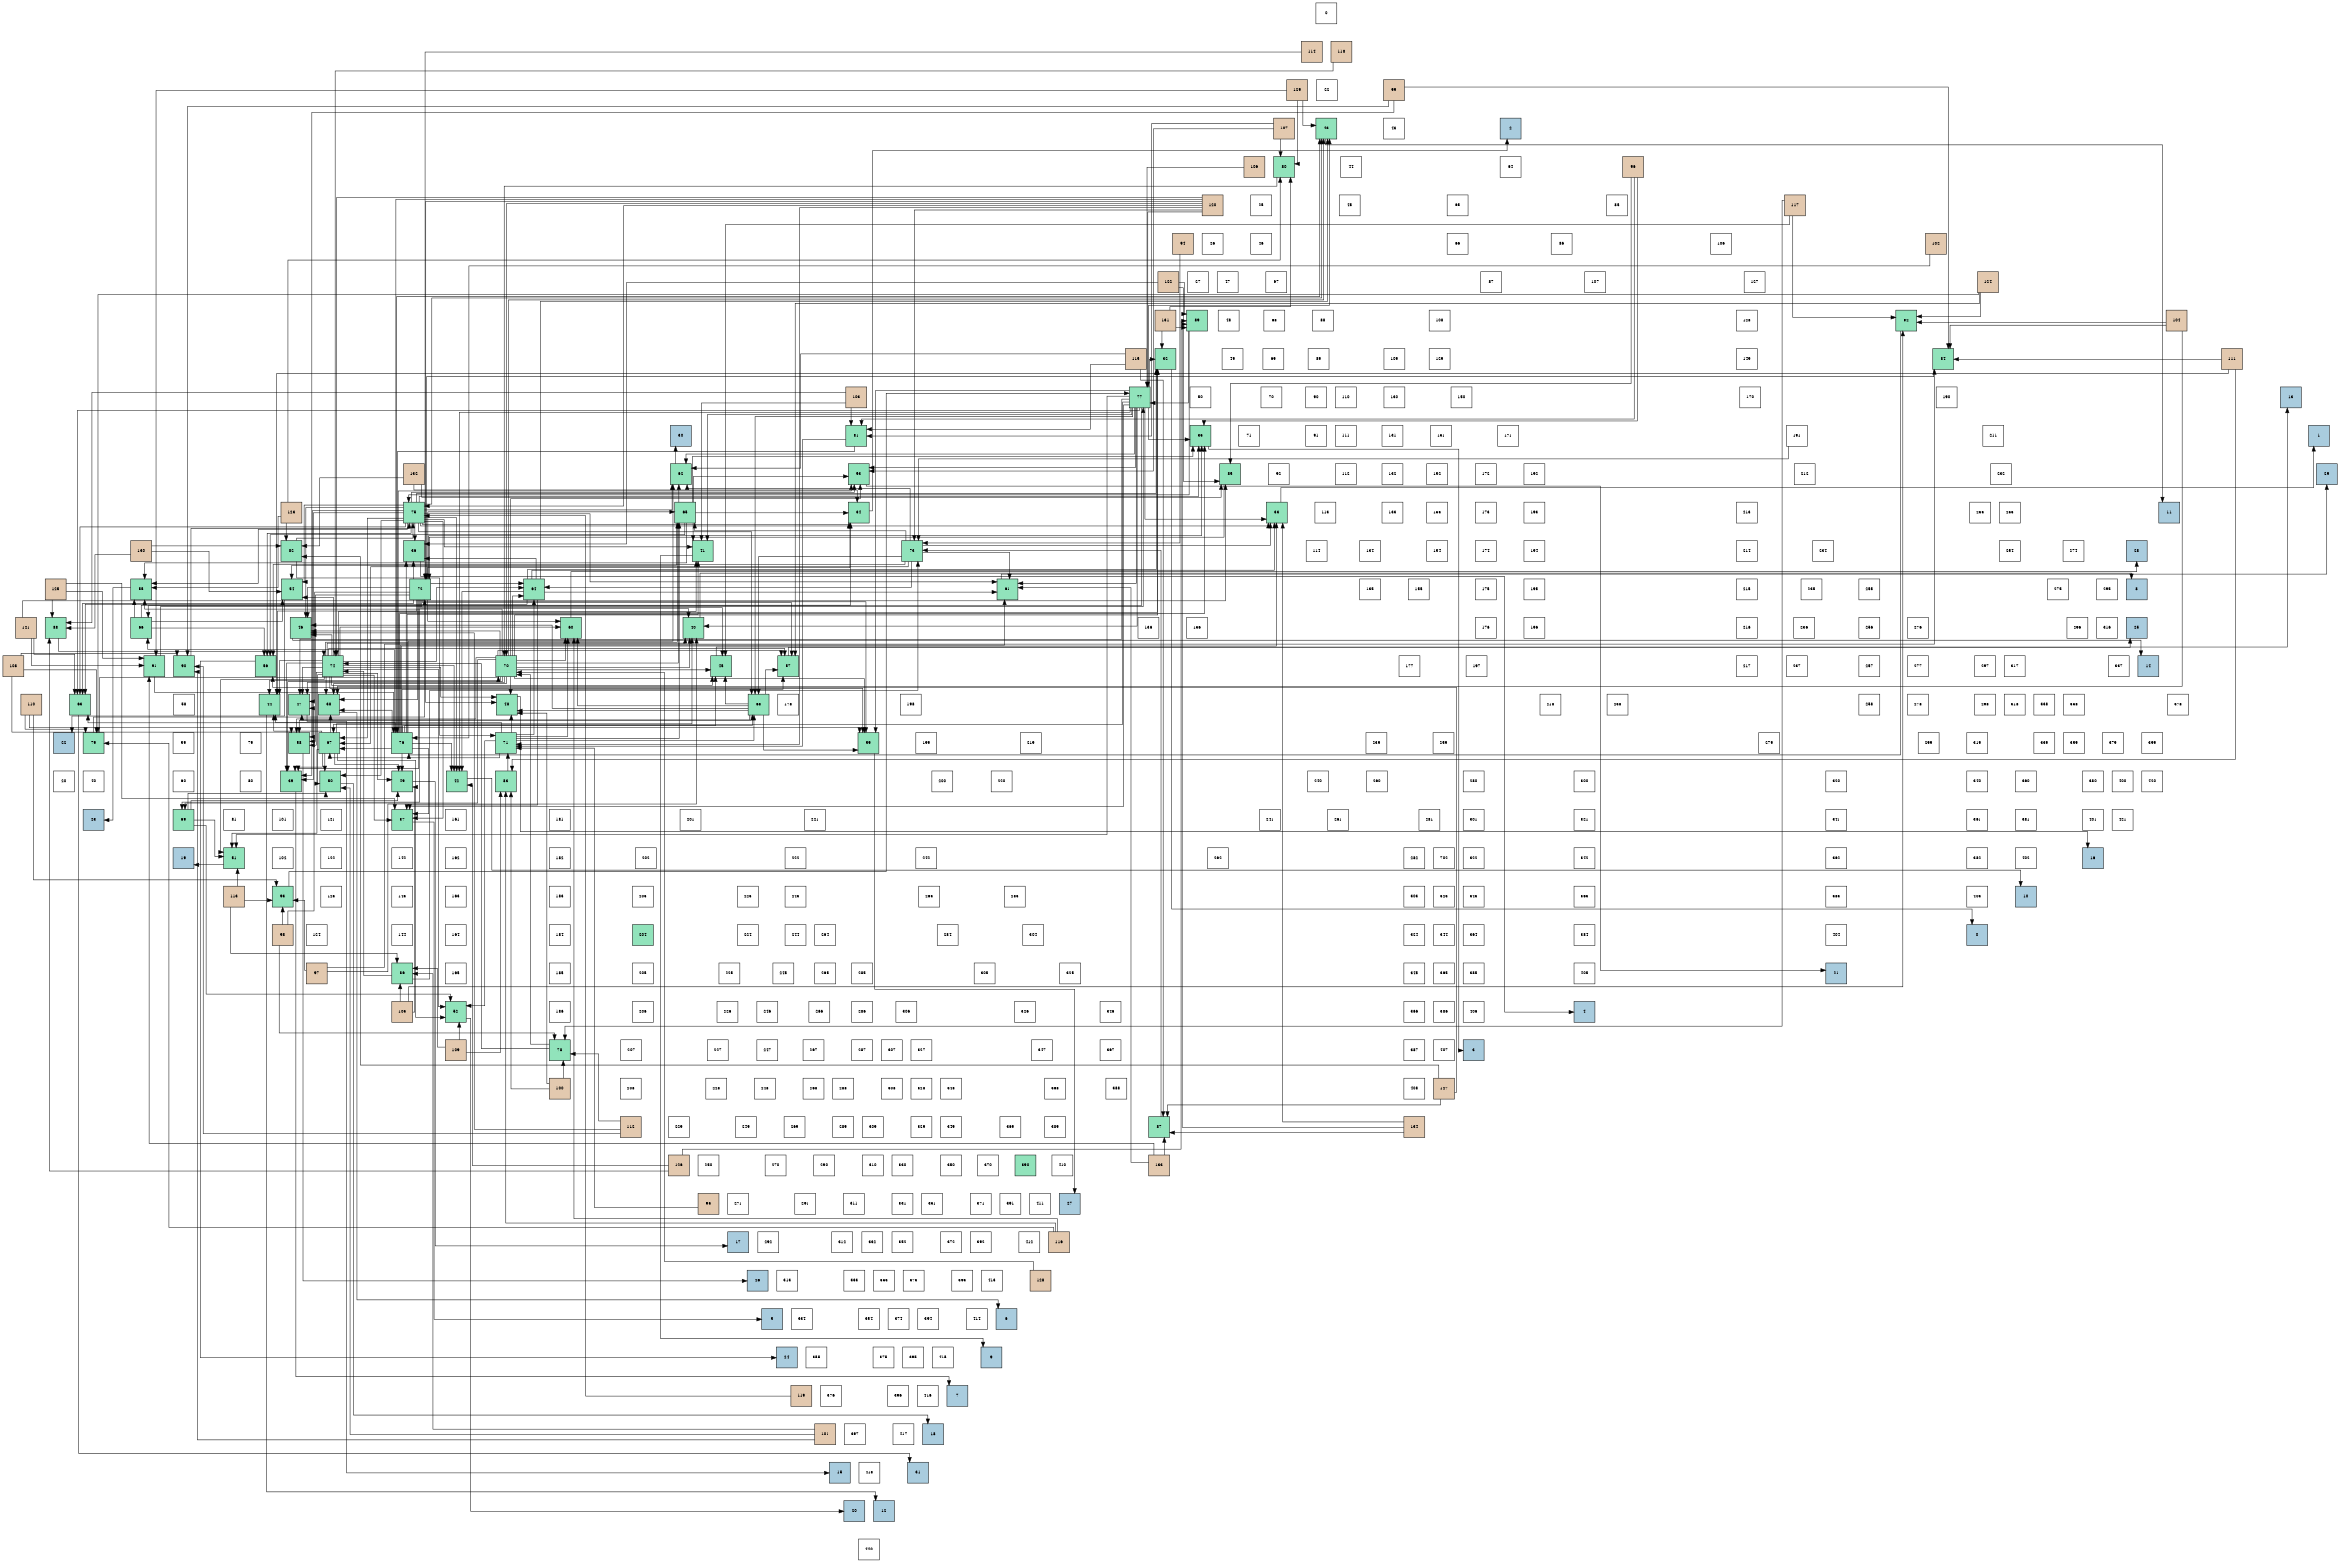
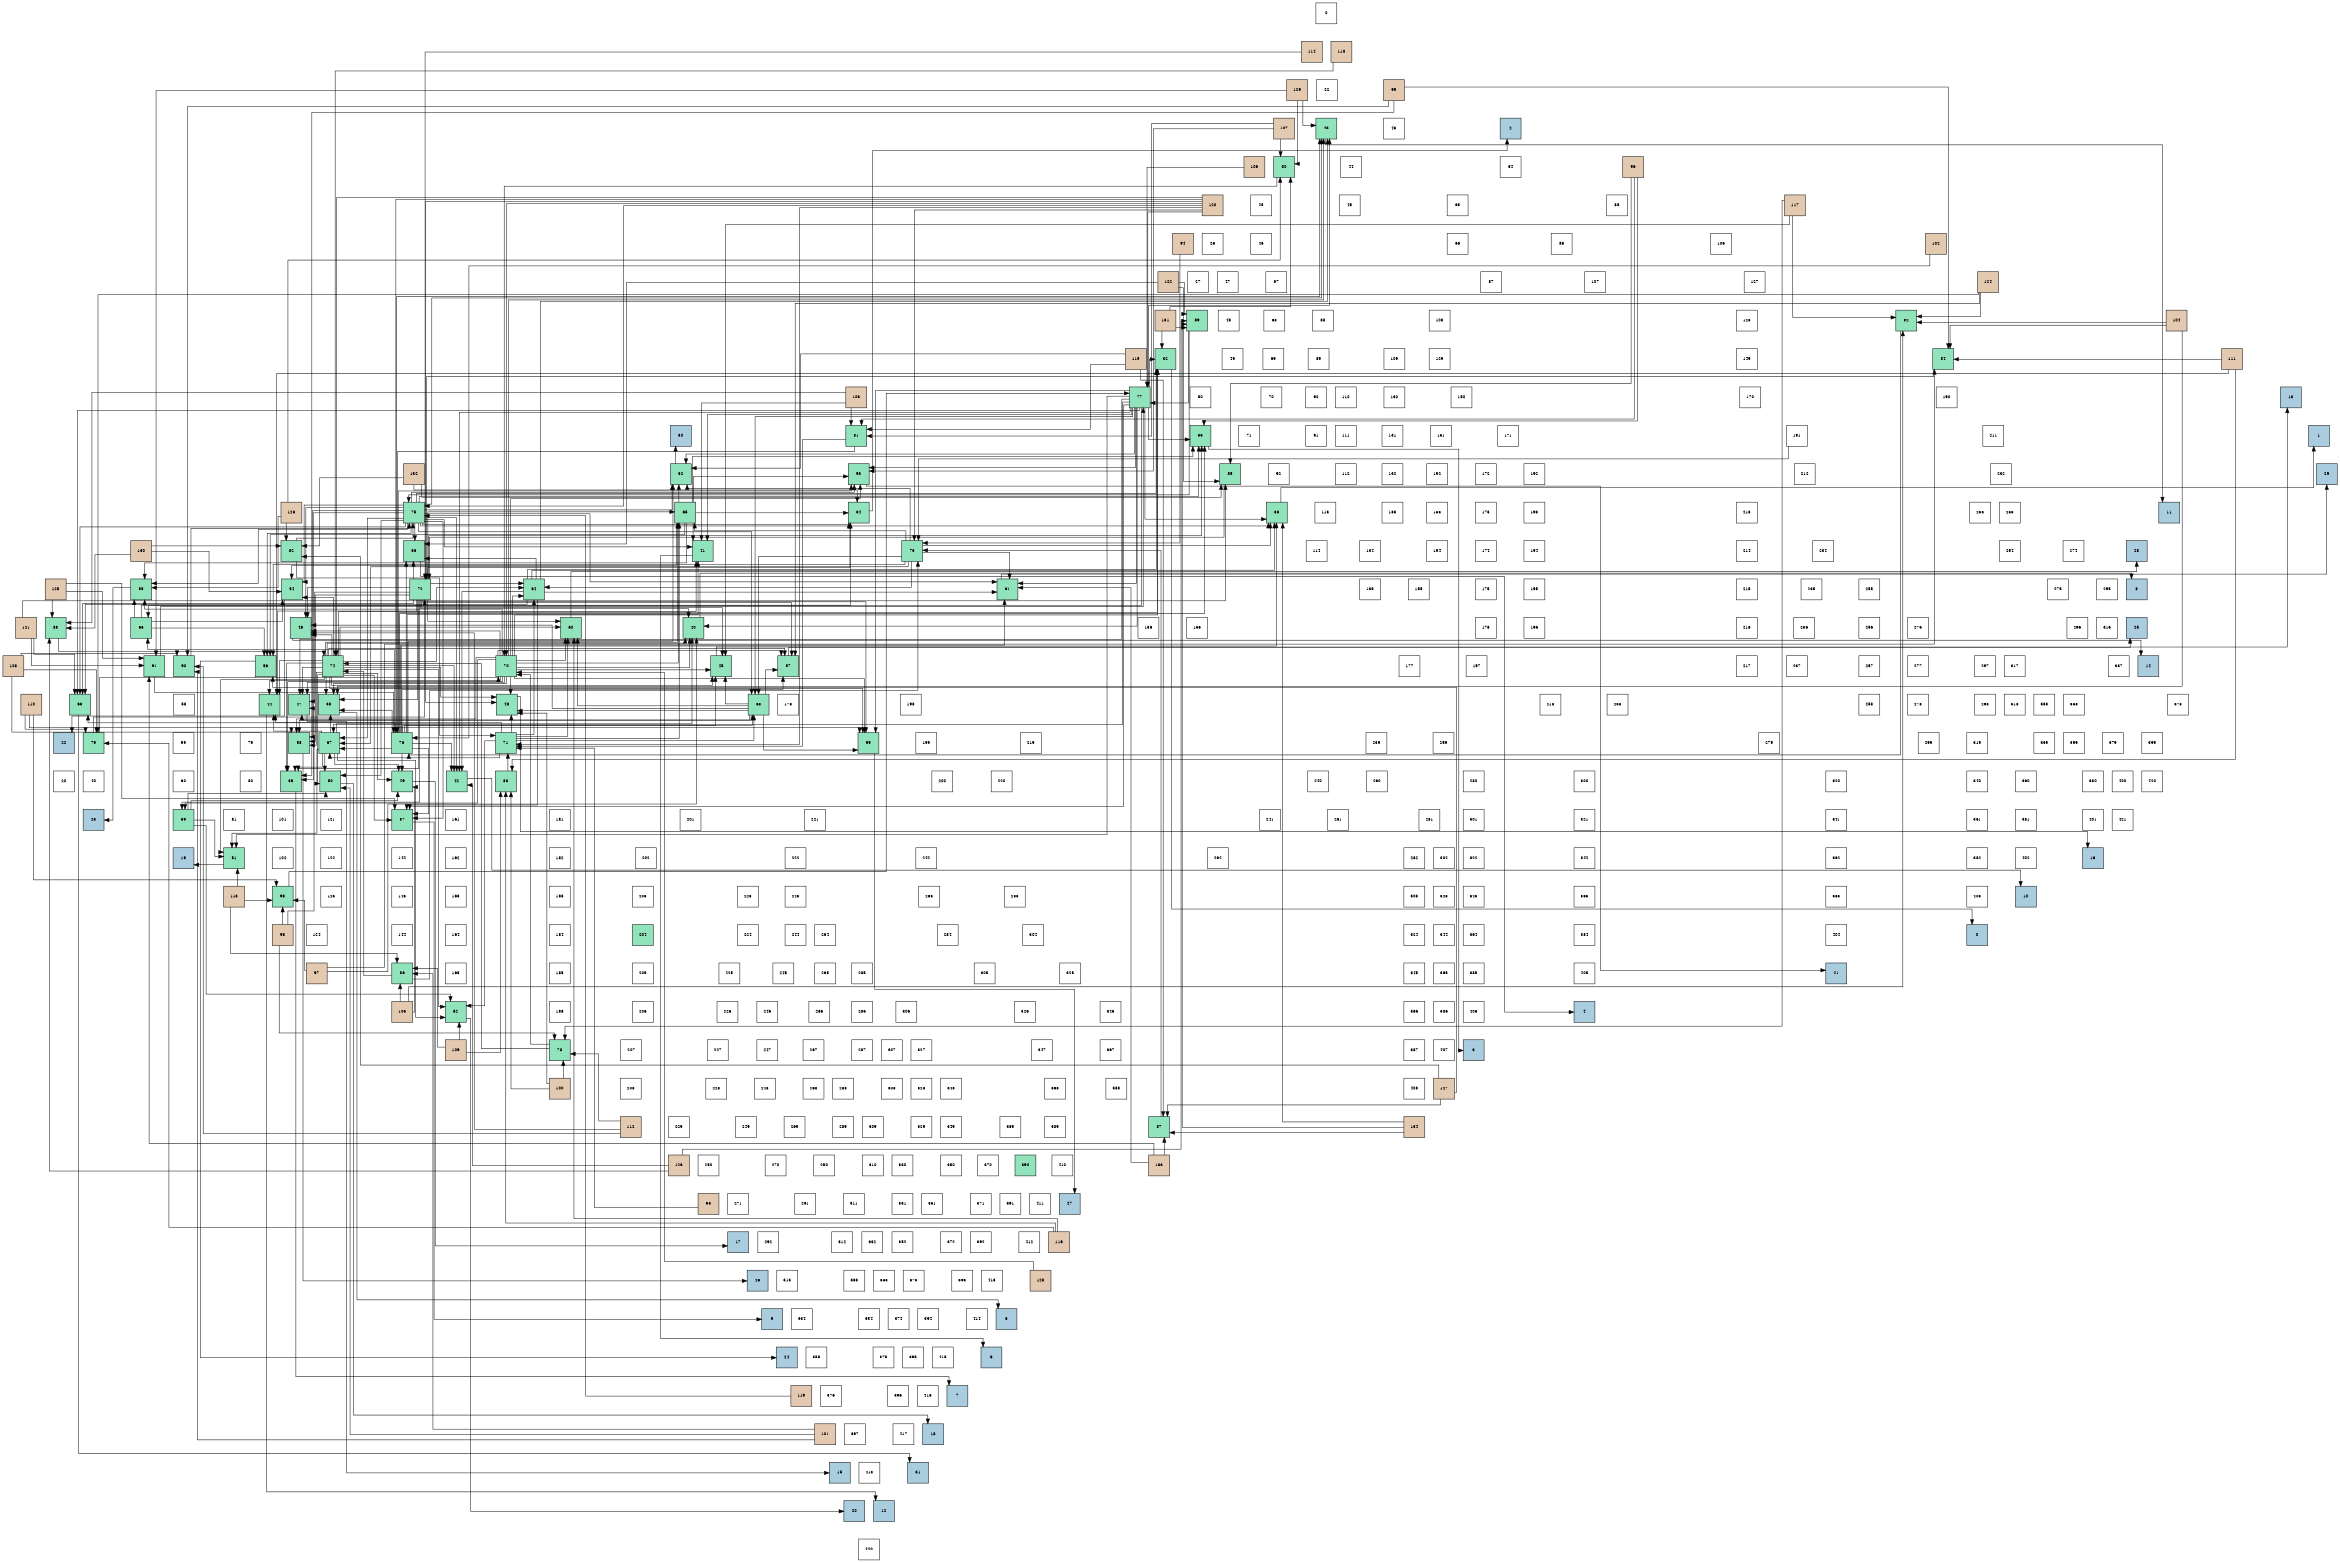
(1444, 858) -> (1444, 858)
